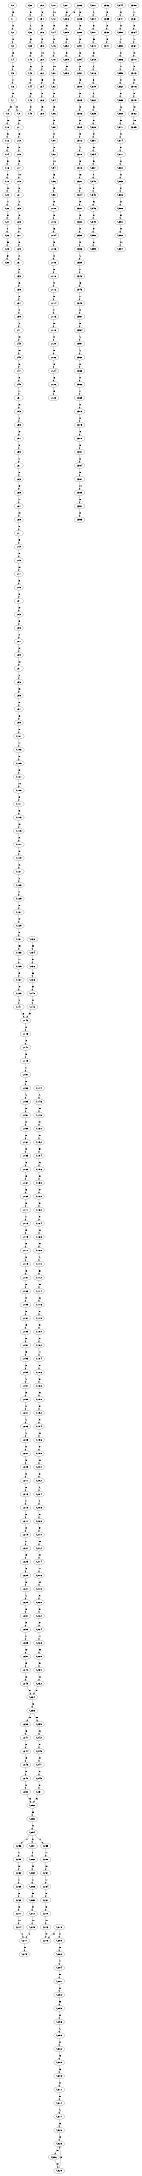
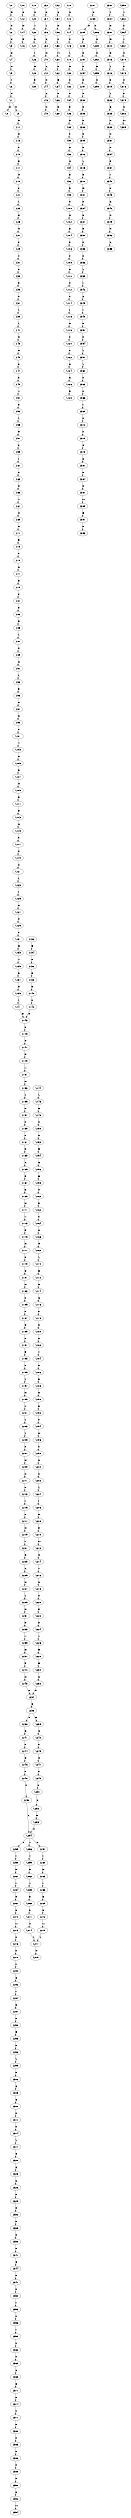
(66, 11) -> (93, 11)
(7, 120) -> none
(7, 174) -> none
(28, 1798) -> (28, 1817)
(53, 1933) -> (16, 1950)
(61, 2158) -> (16, 2207)
none -> (16, 2261)
